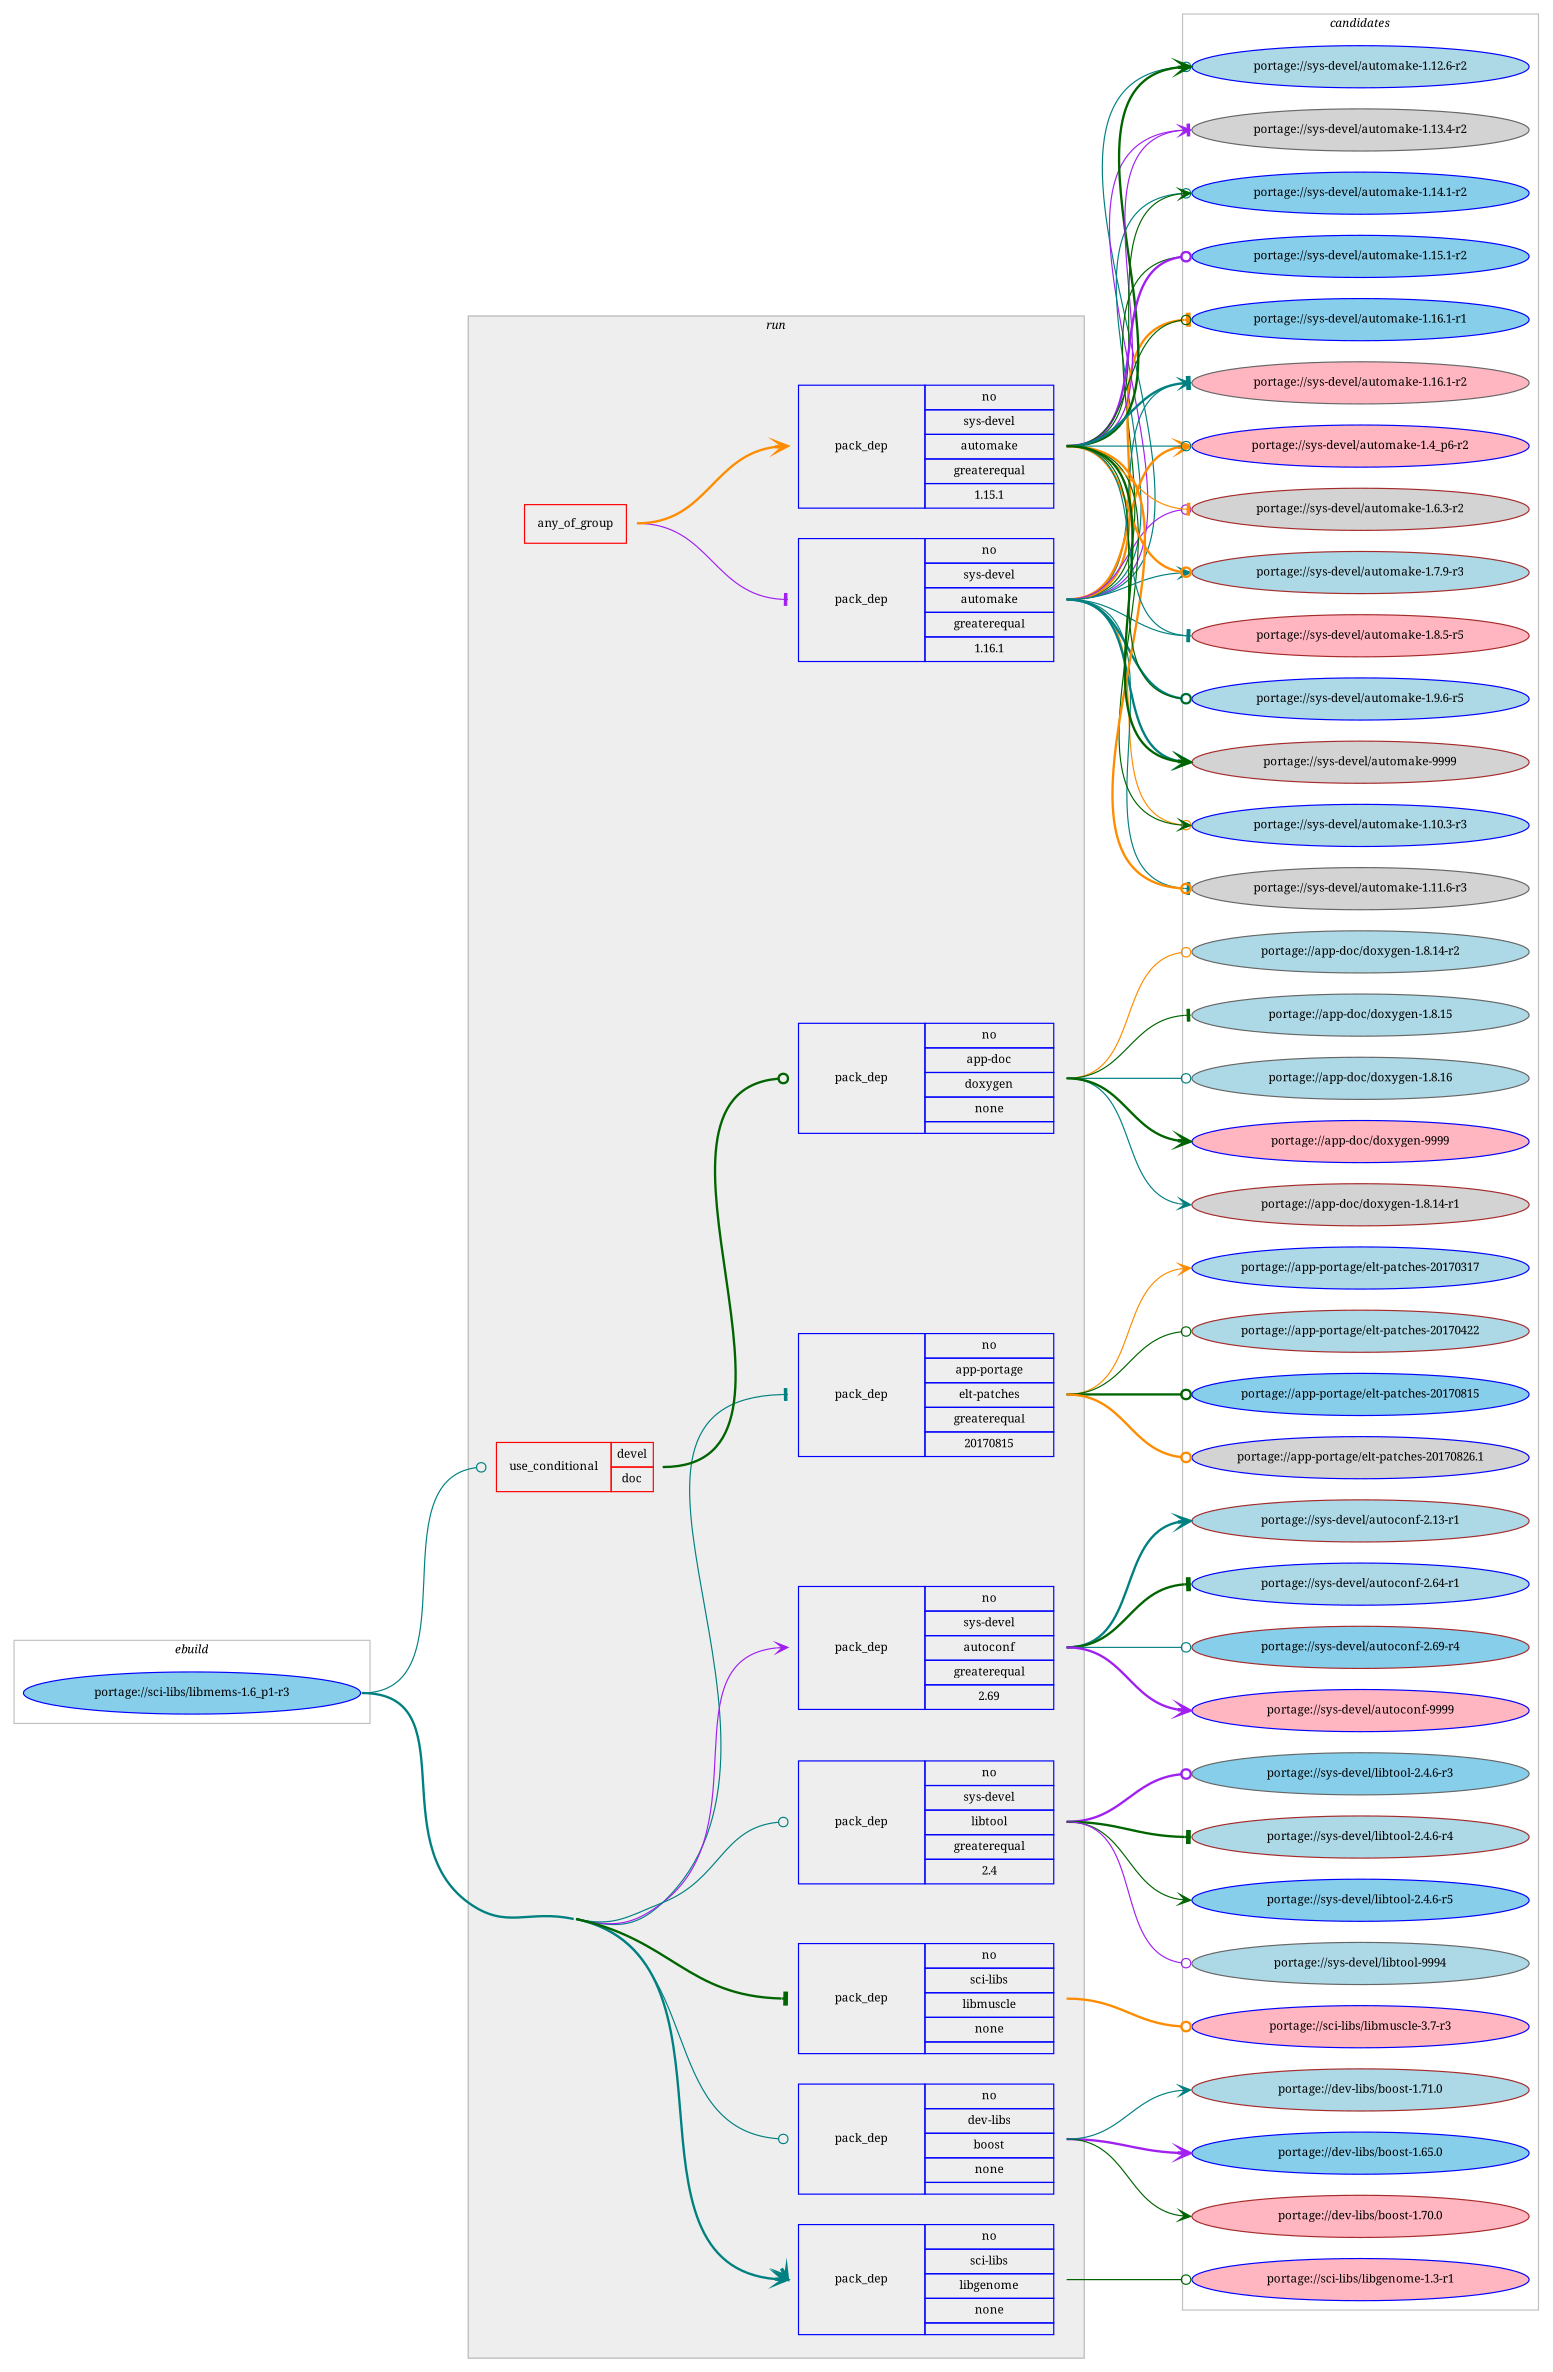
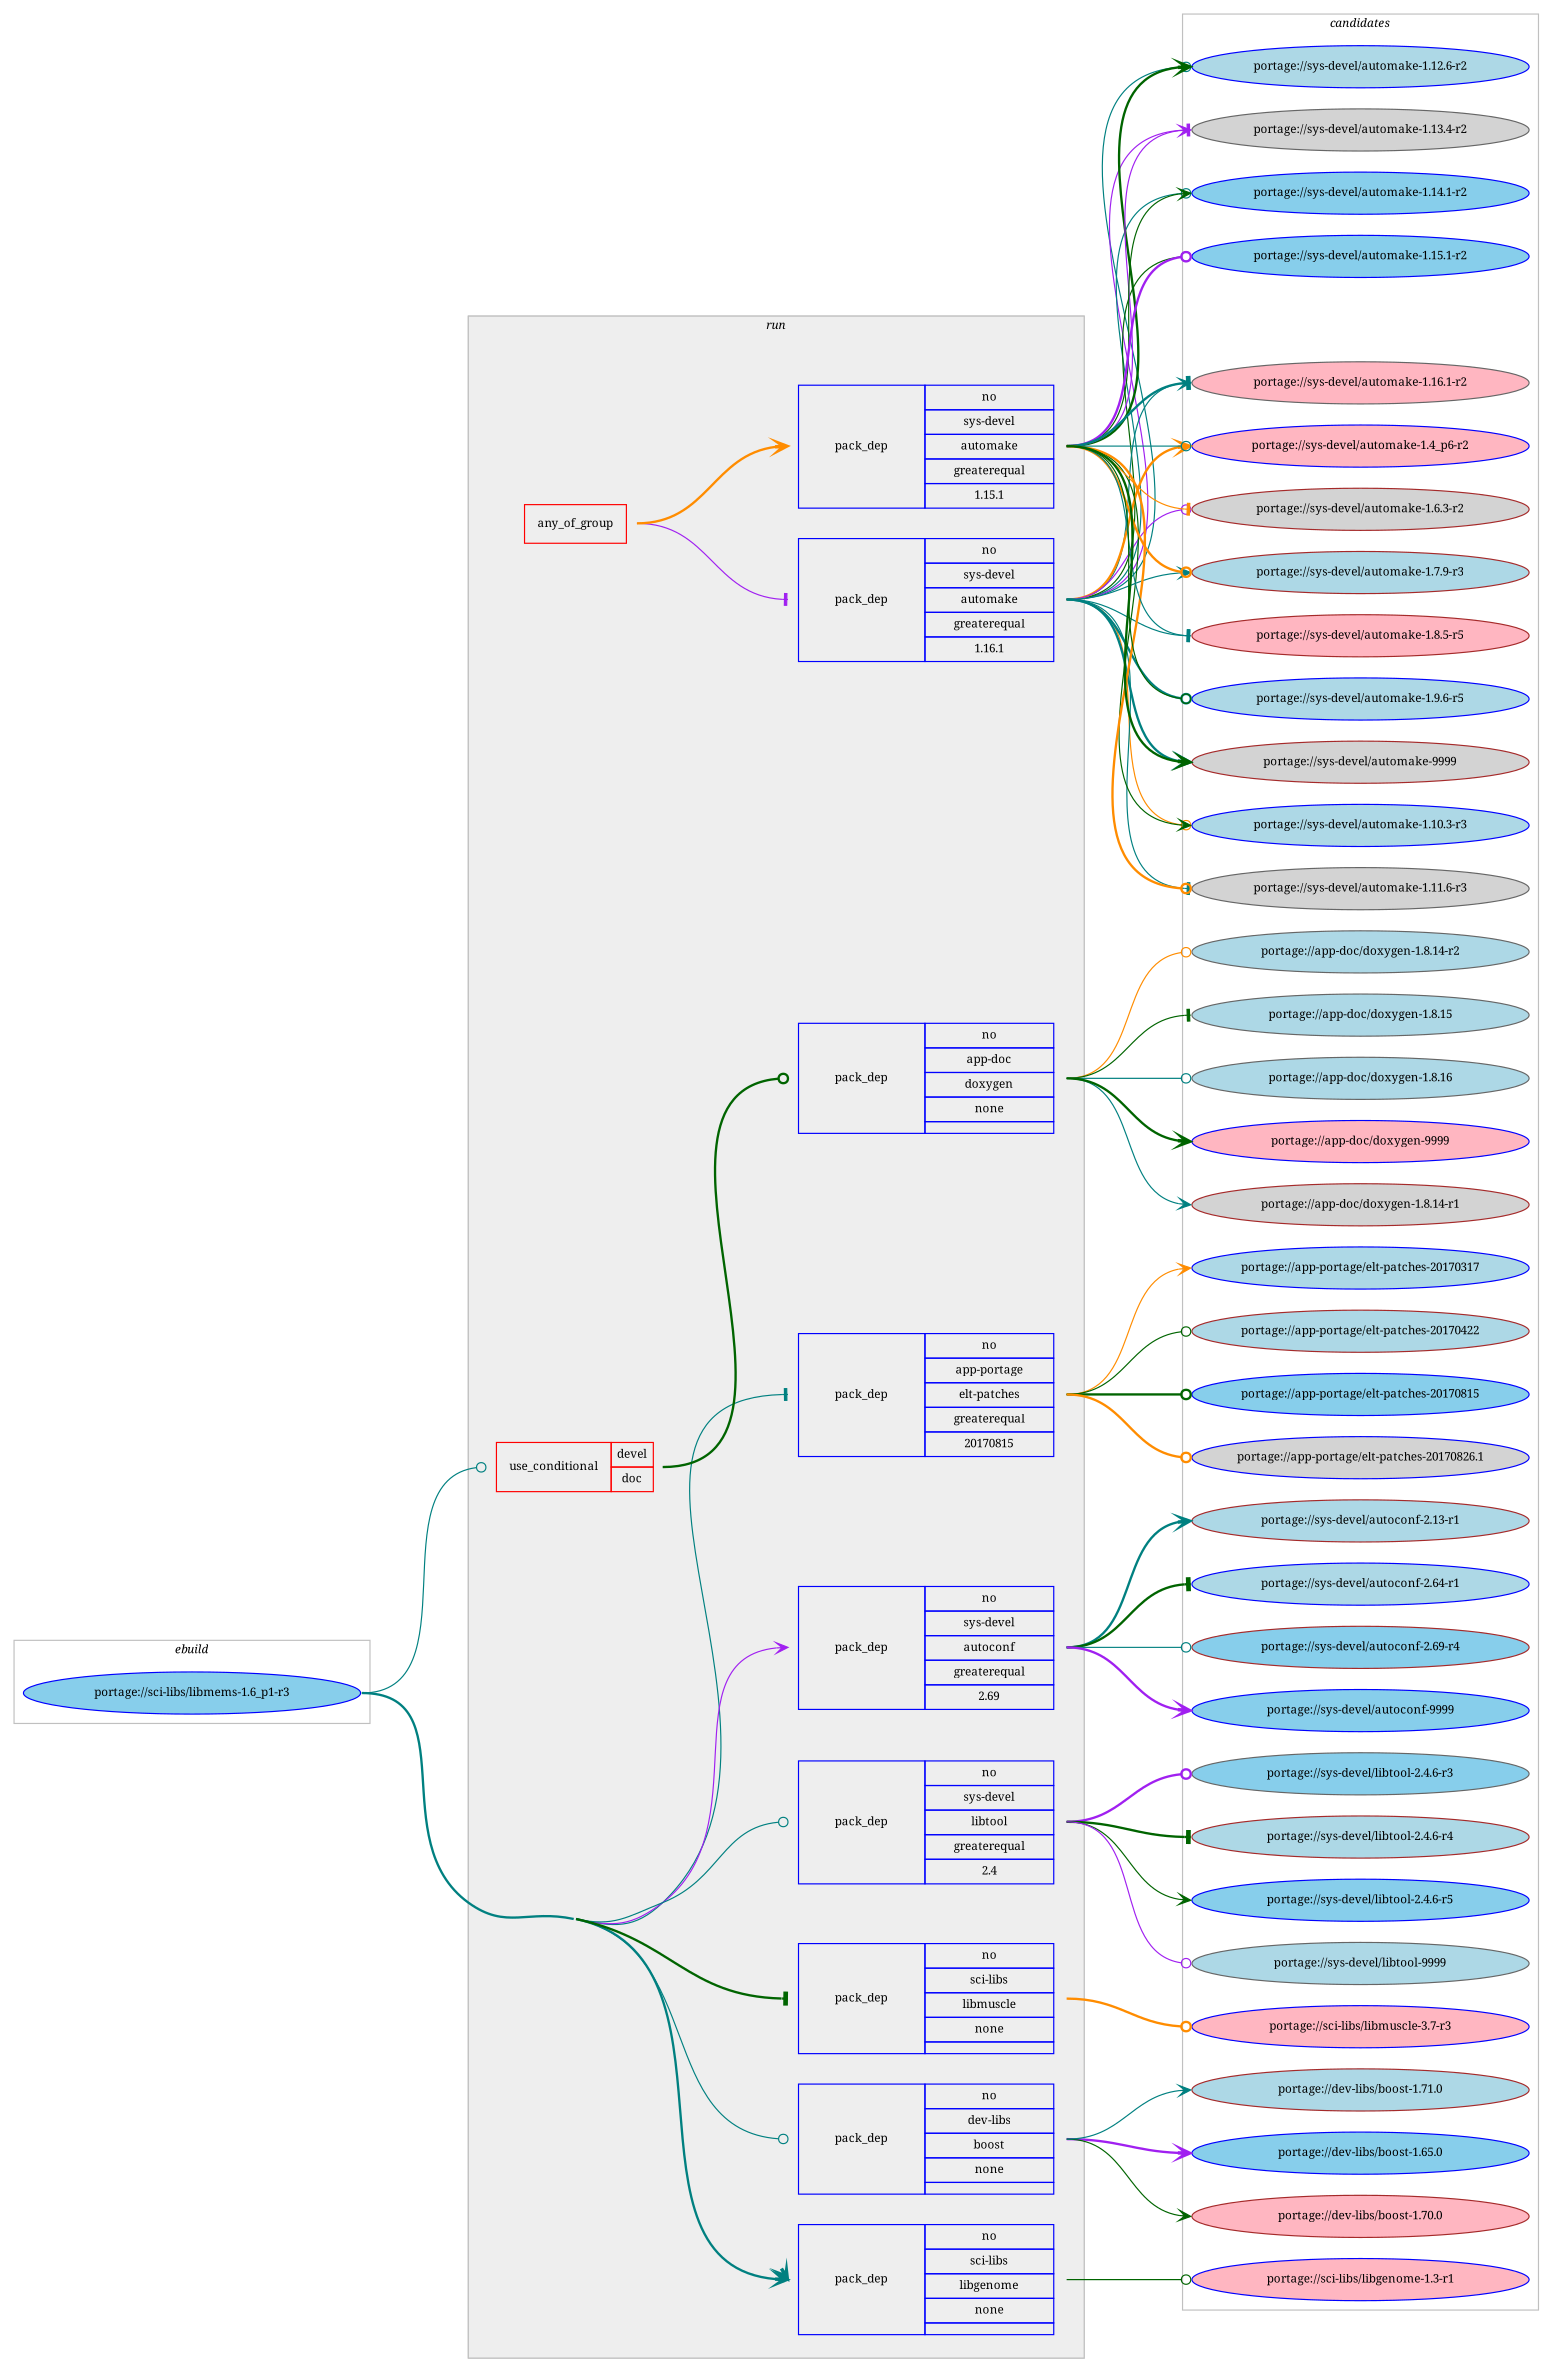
(1361, 320) -> none
(1361, 1711) -> (1361, 1711)
(1361, 1963) -> (1361, 1963)
